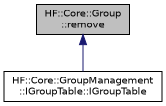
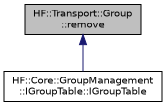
(83, 20) -> (83, 20)
